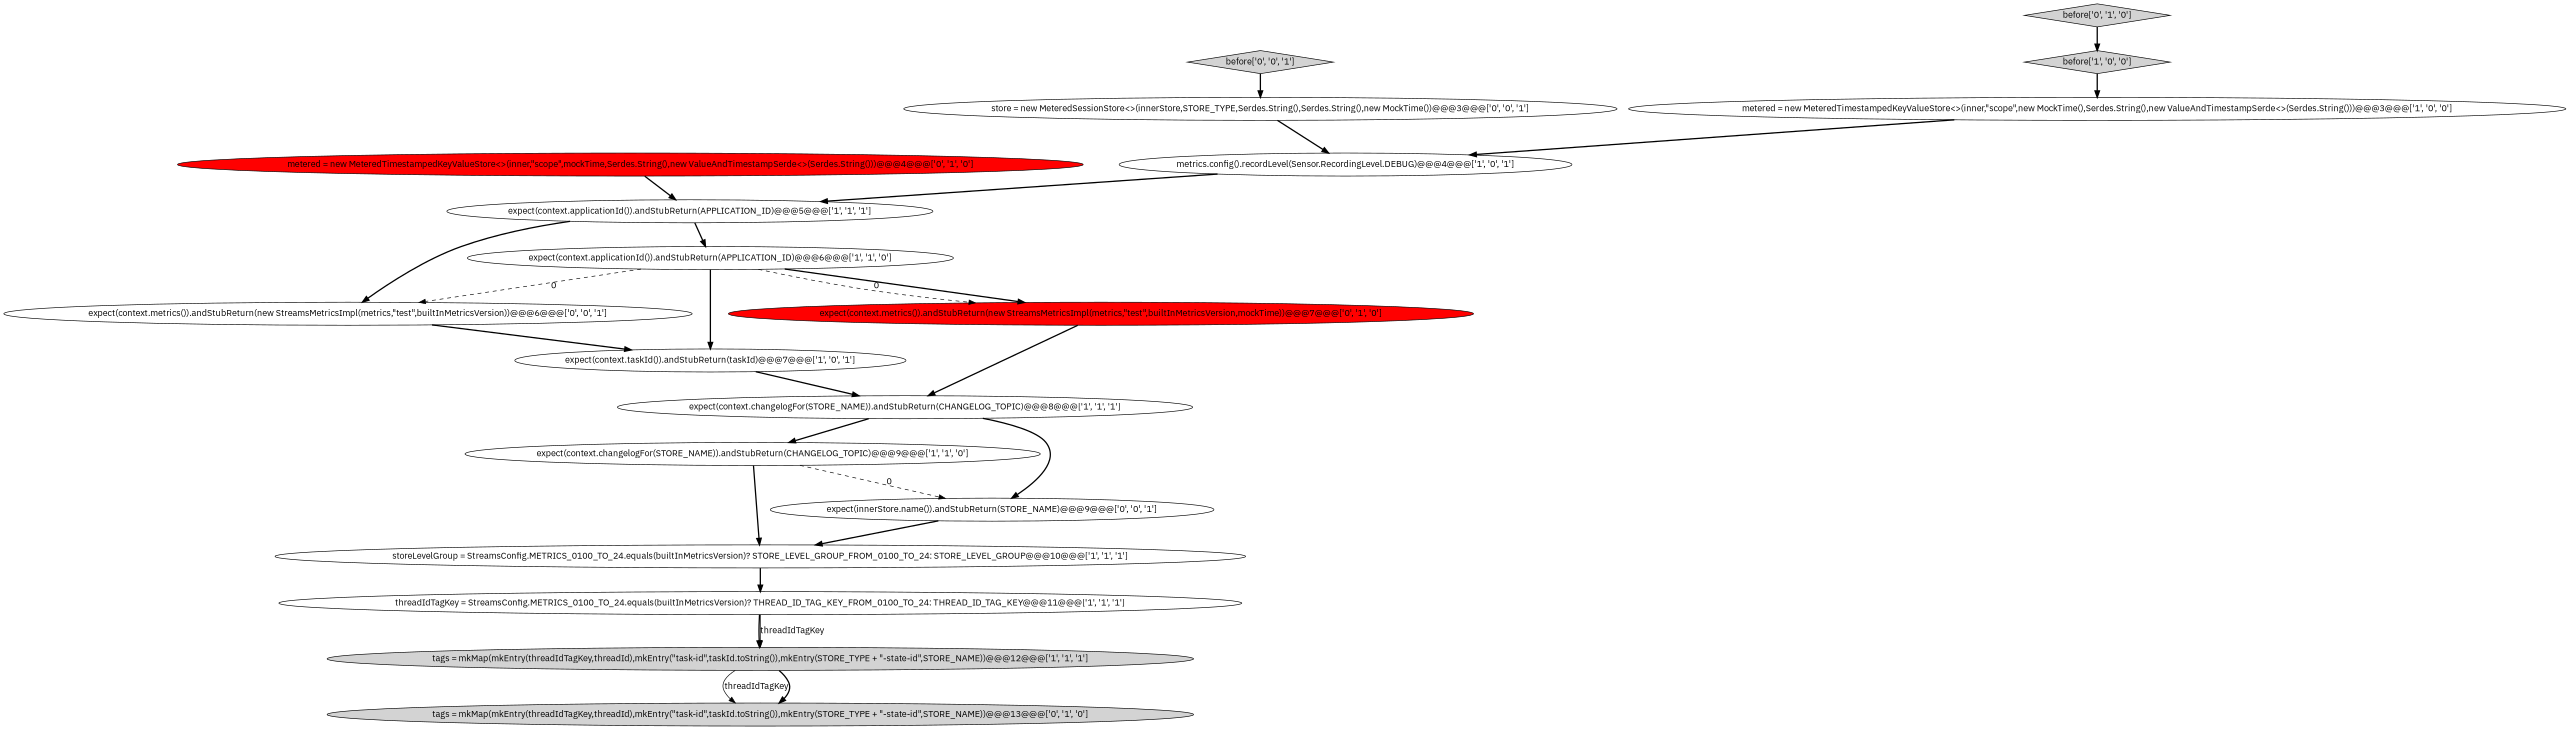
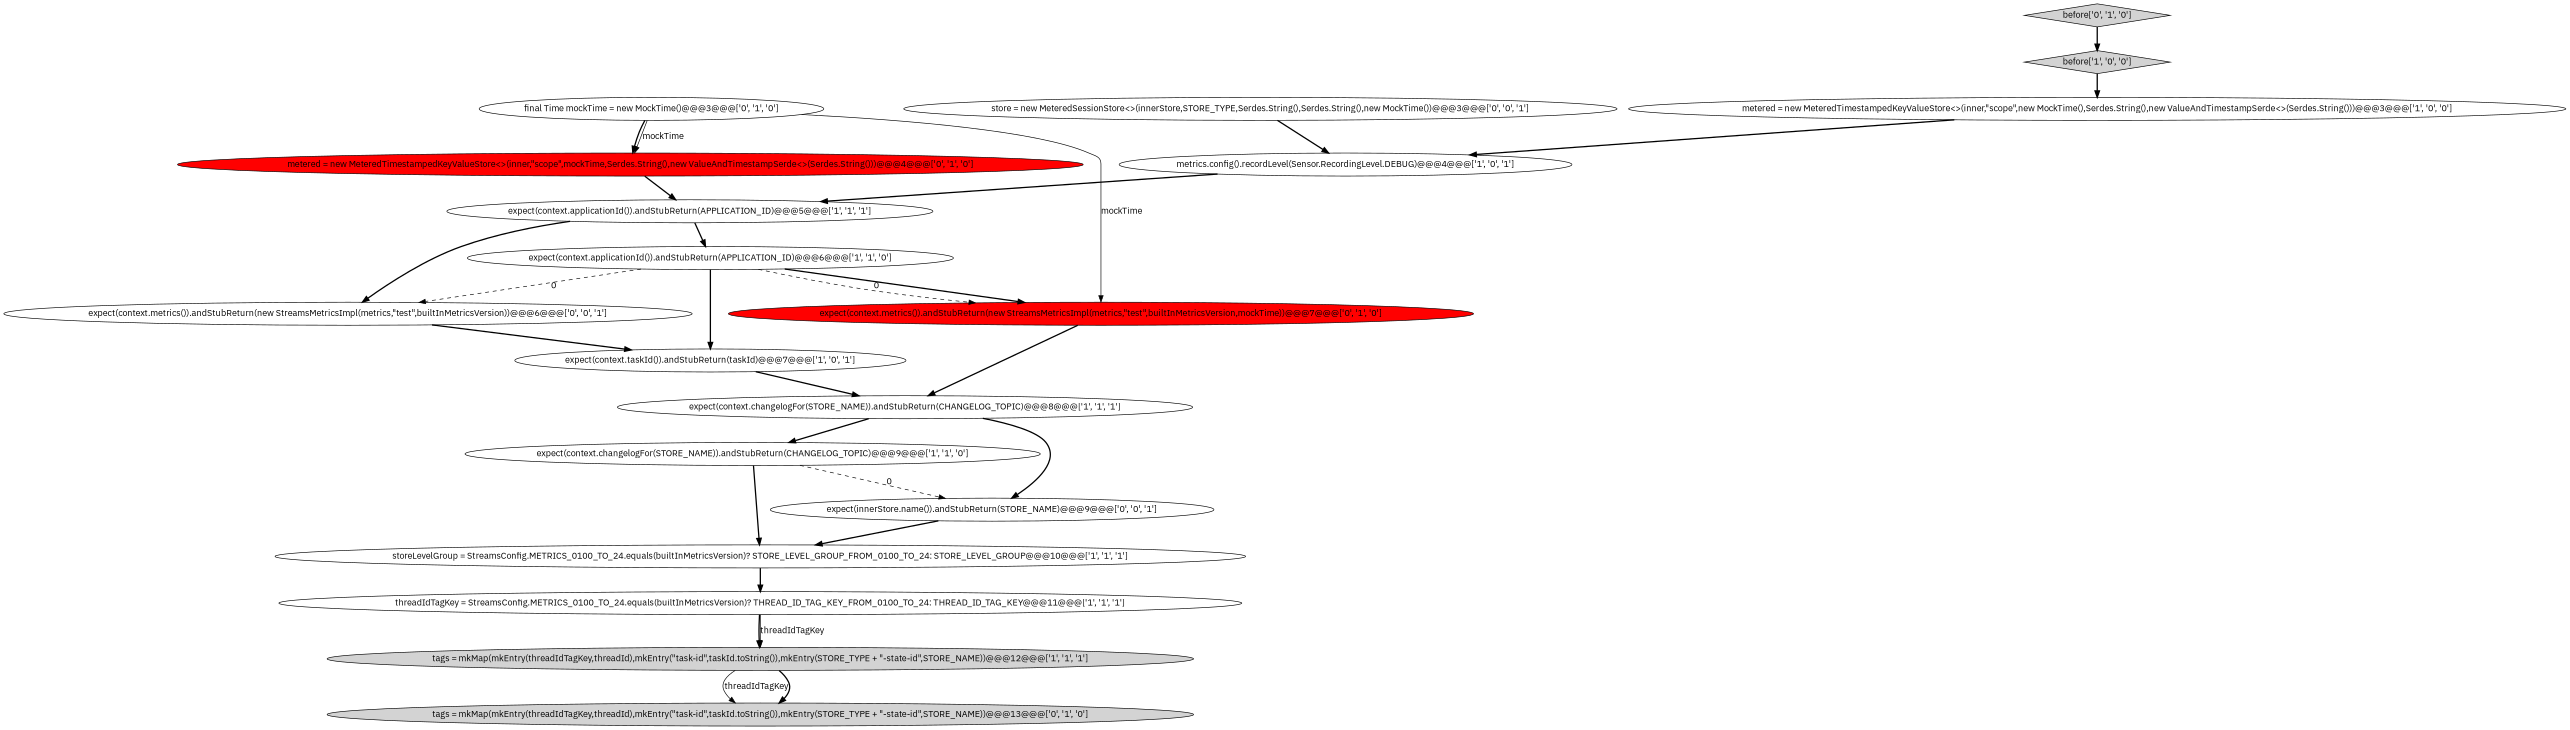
(1260, 62) -> none
none -> (651, 109)
